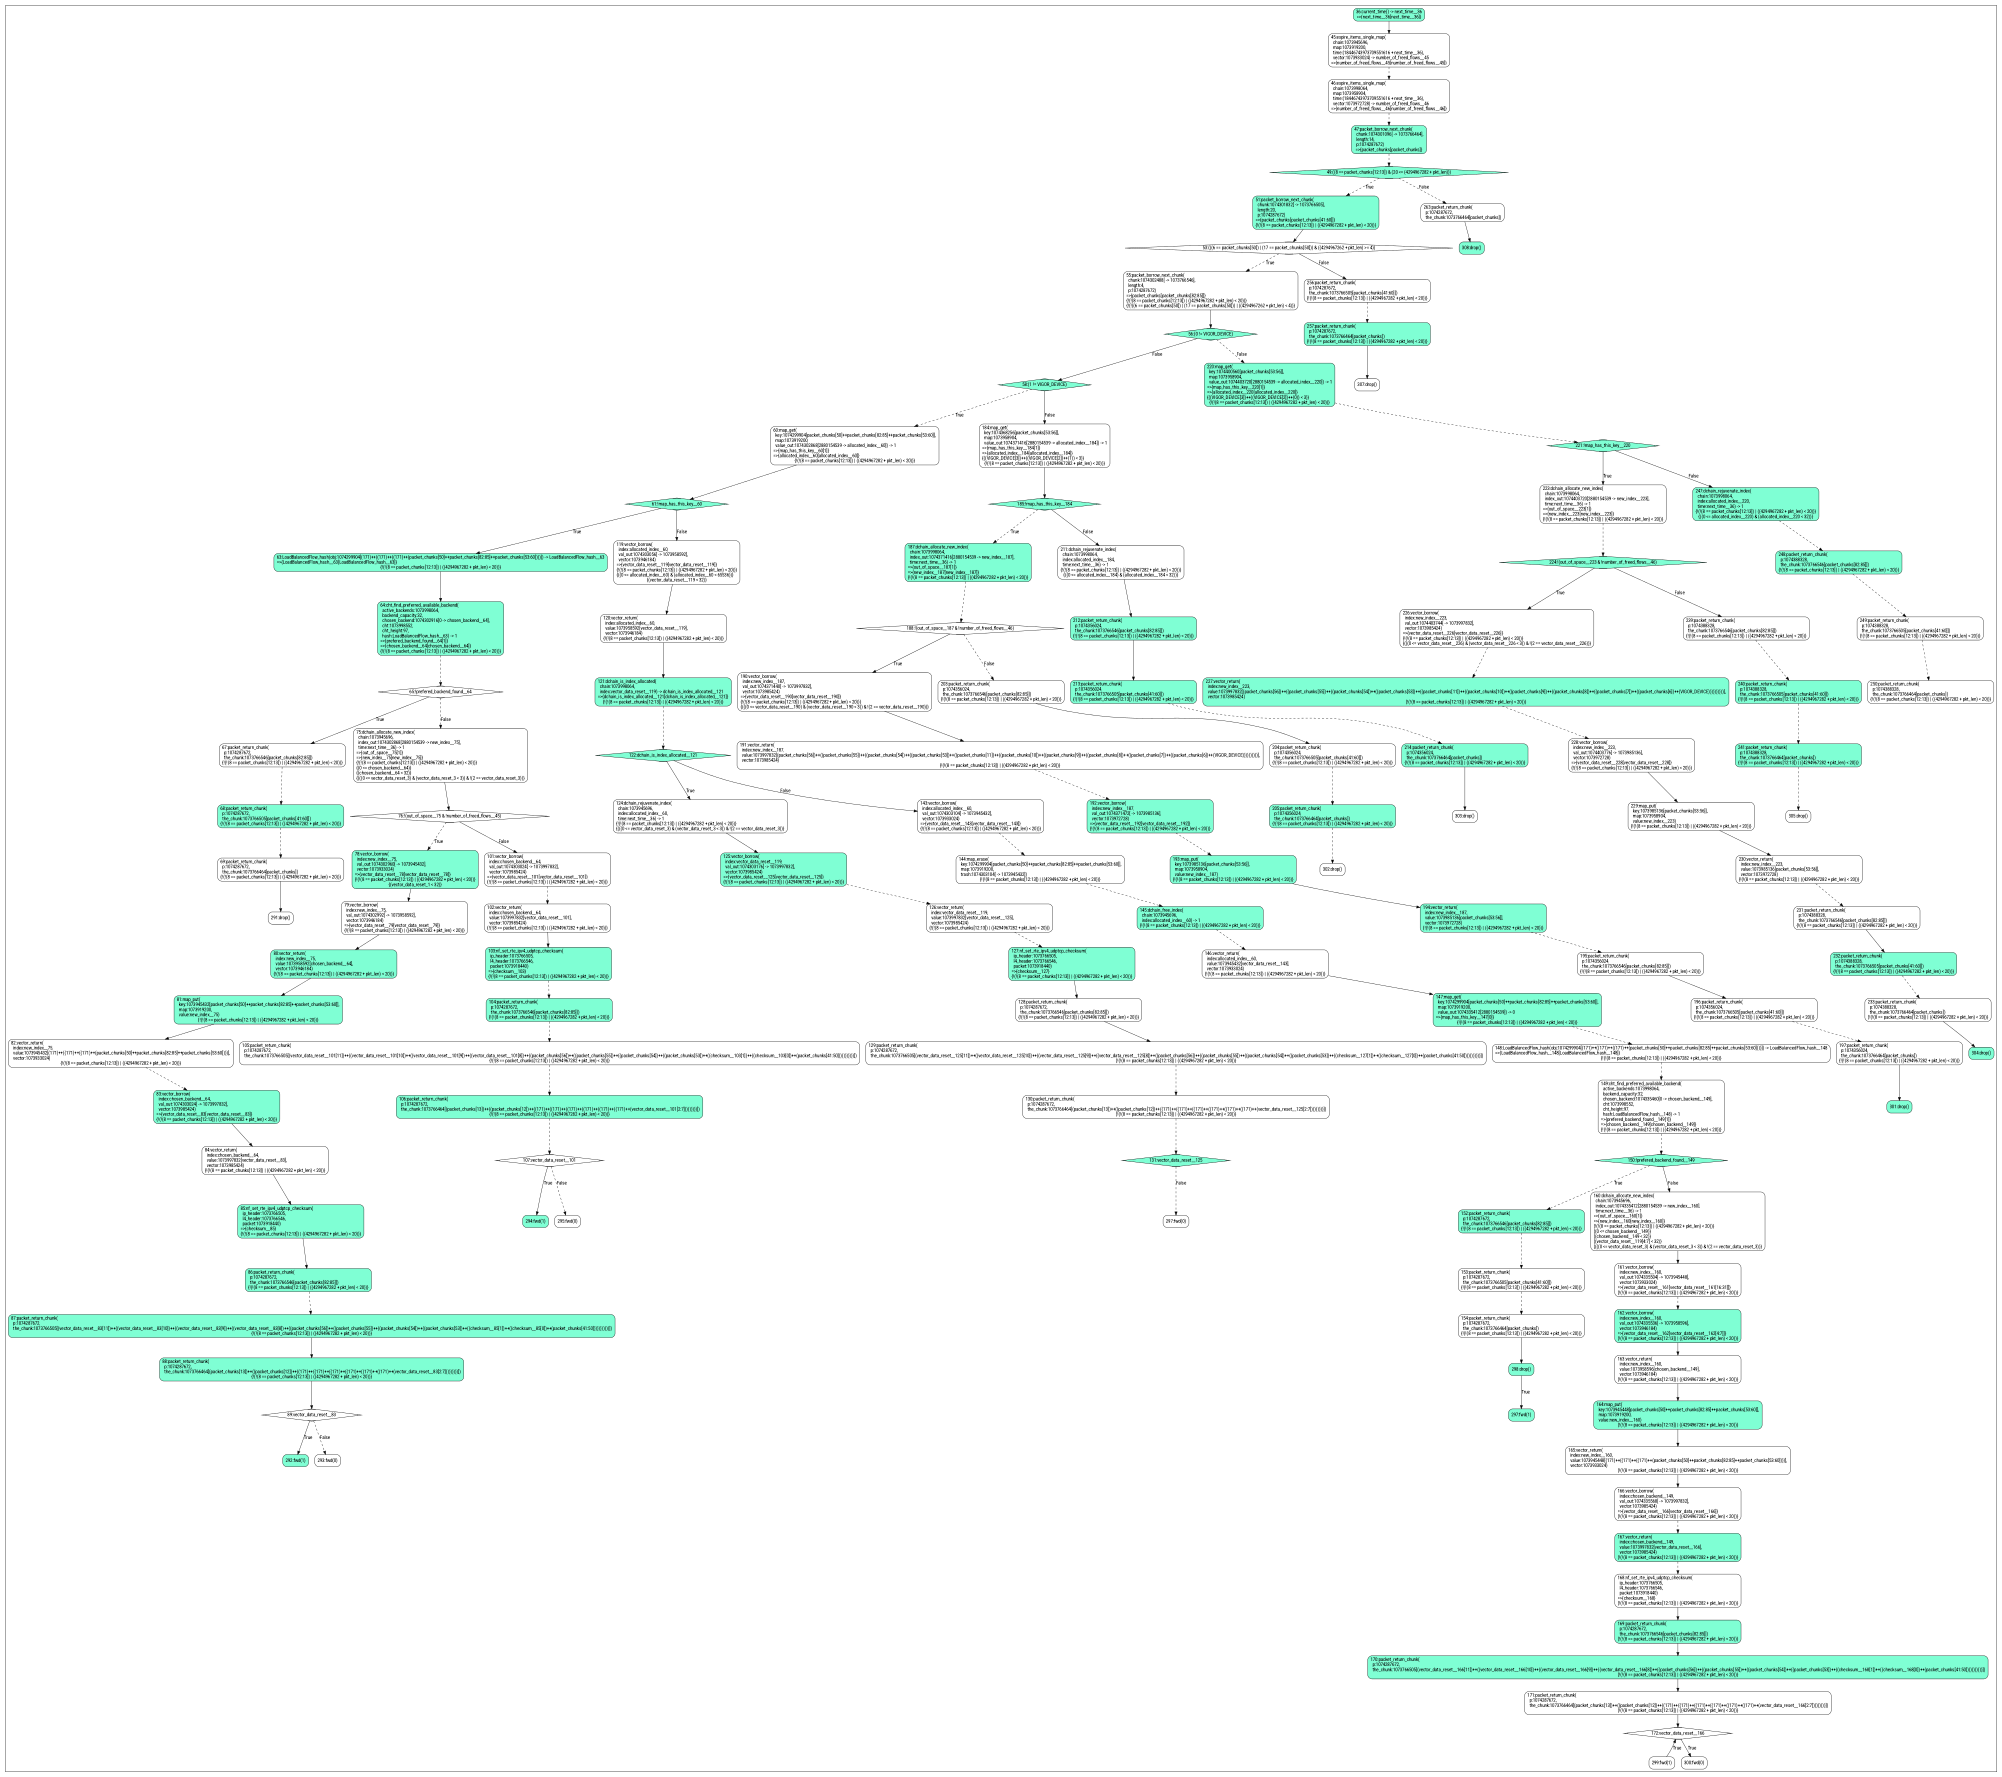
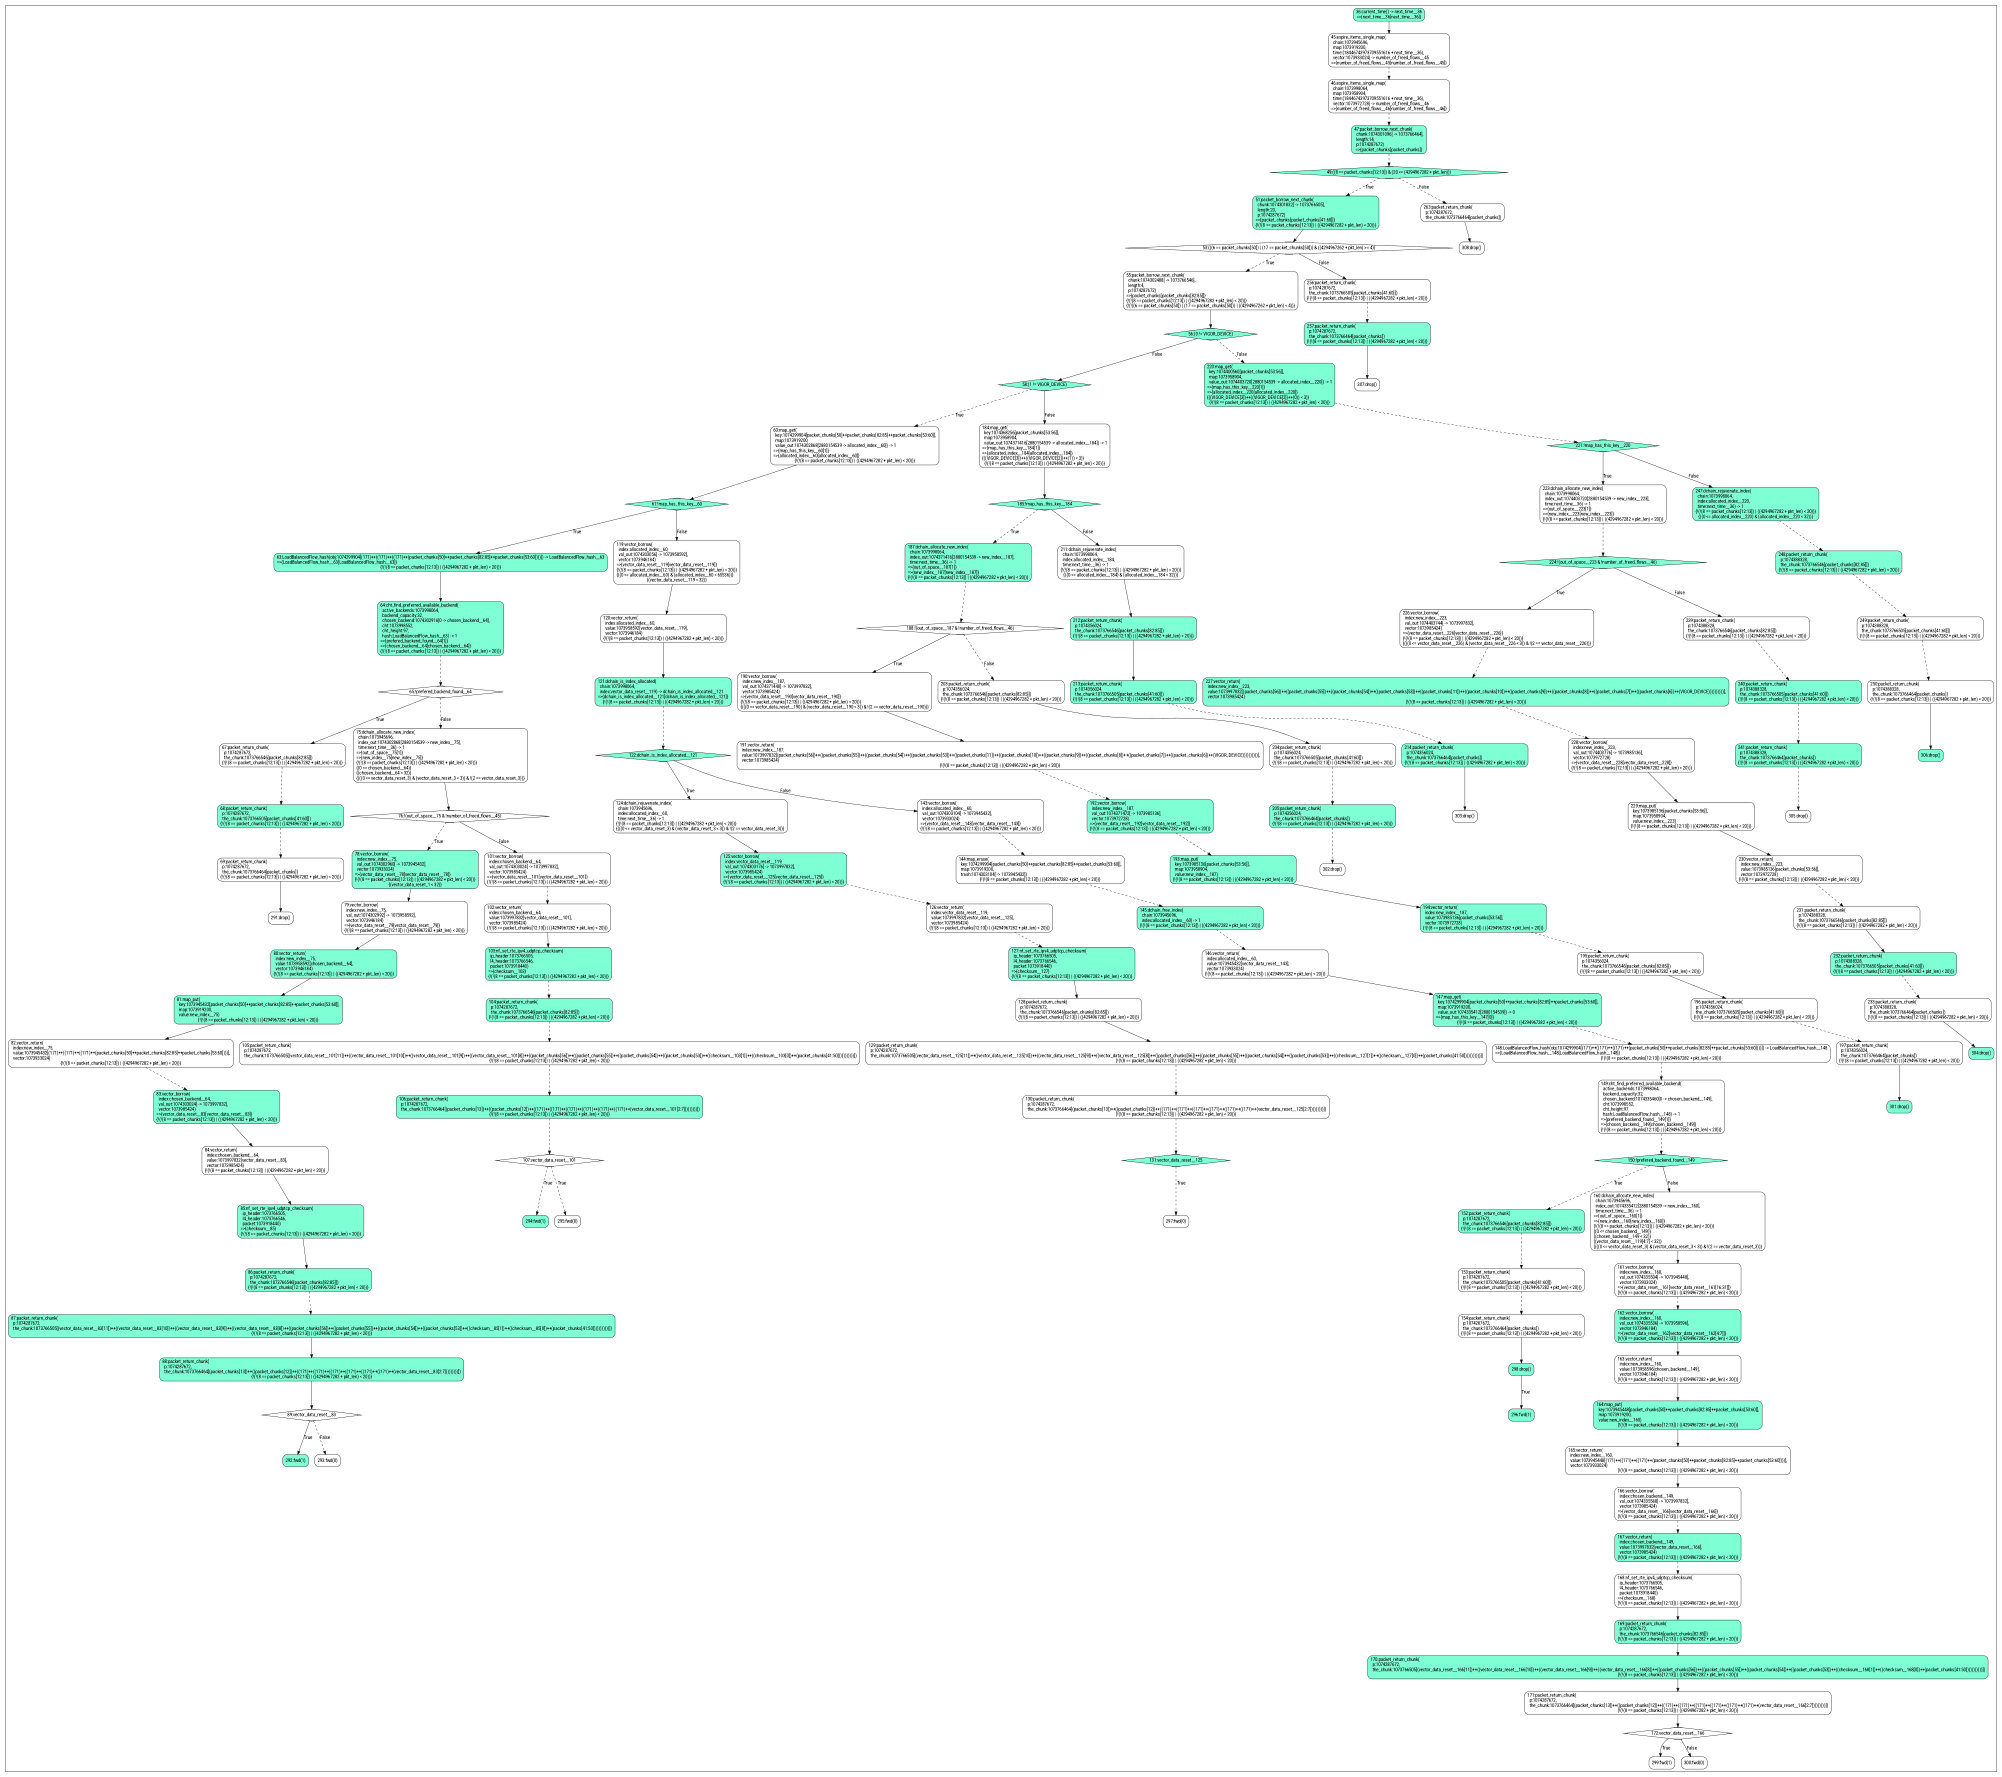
(1472, 248) -> (1472, 248)
none -> (1931, 755)
(562, 1183) -> (562, 1183)
(1181, 1183) -> (1181, 1183)
(542, 1189) -> (542, 1189)
(1521, 1415) -> (1521, 1415)
(1692, 1748) -> (1692, 1748)
(1671, 1750) -> (1662, 1745)
